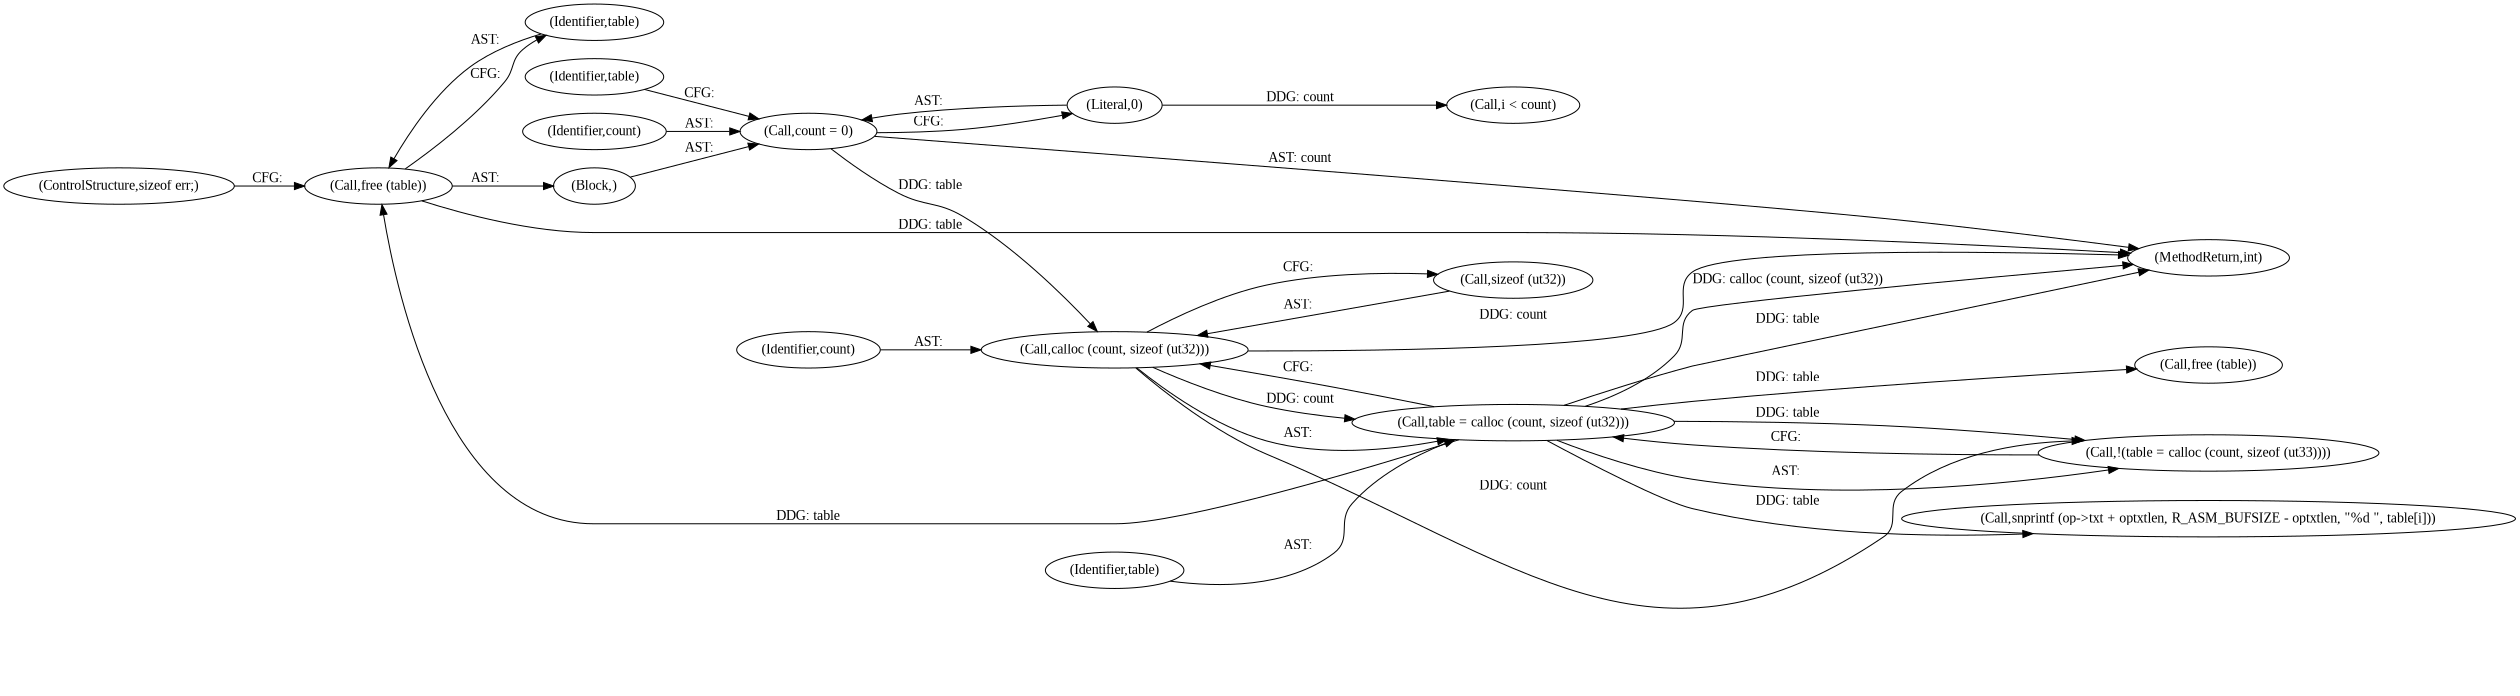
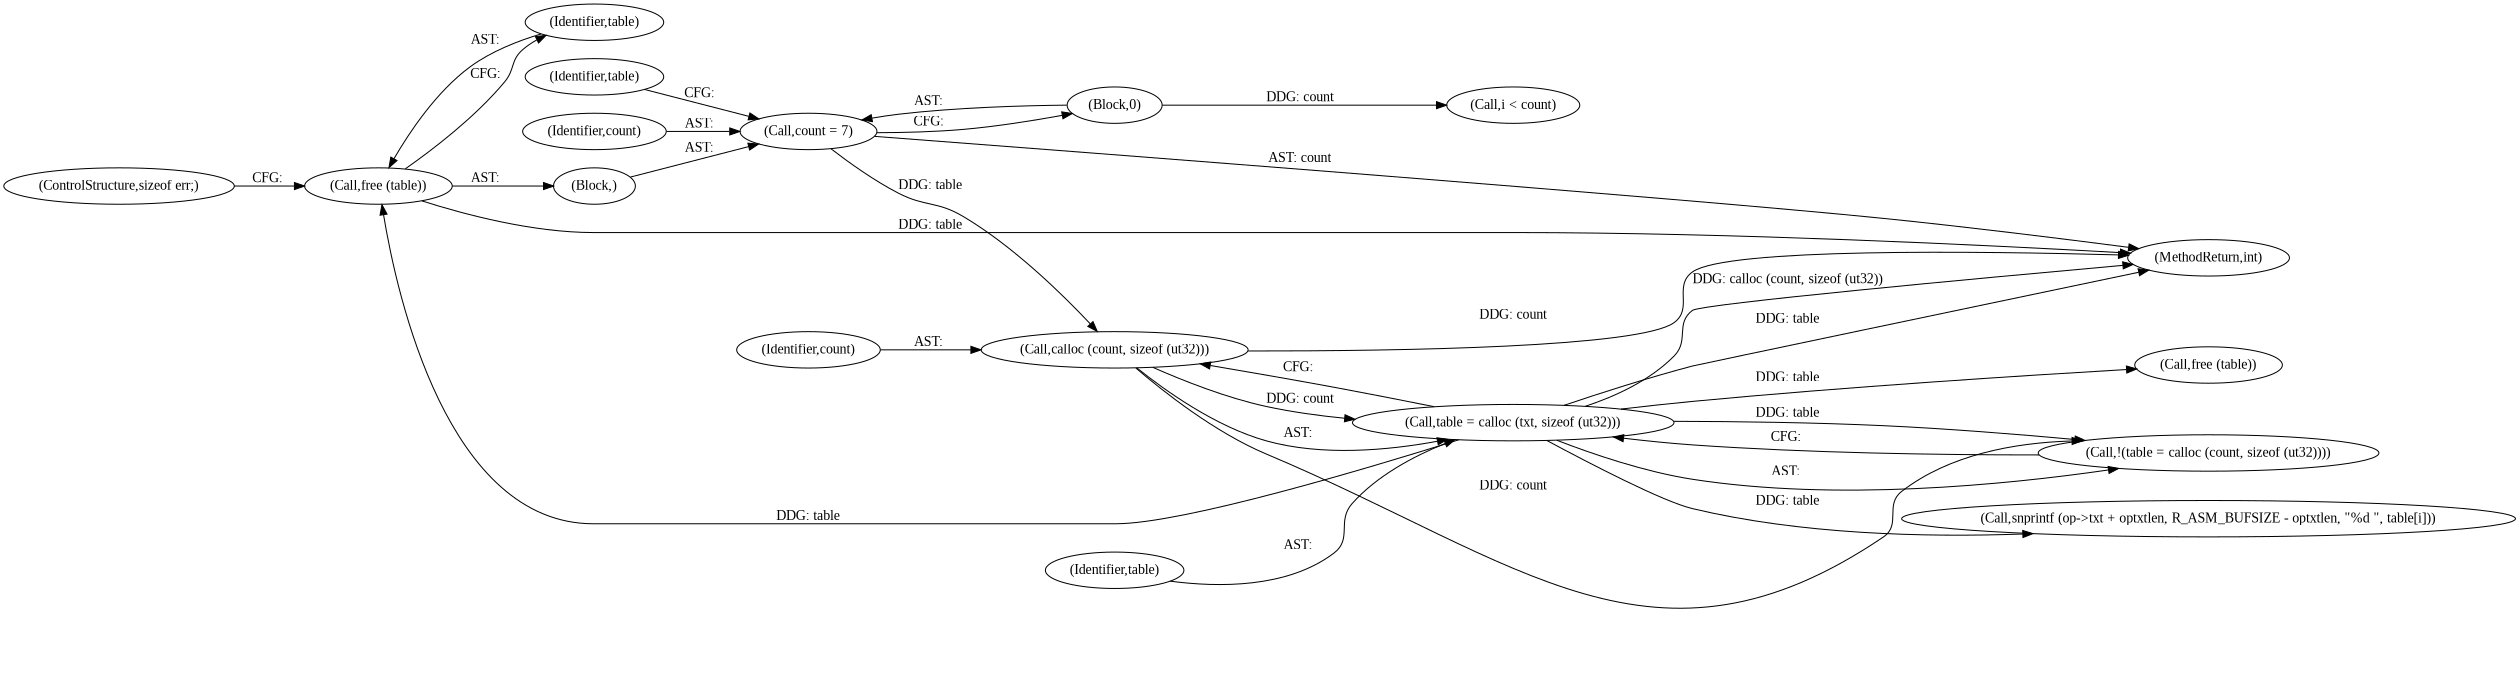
(1115, 105) -> (1115, 105)
(808, 131) -> (808, 131)
(1513, 280) -> none
(1513, 423) -> (1513, 423)
(2209, 453) -> (2209, 453)
